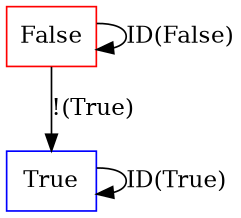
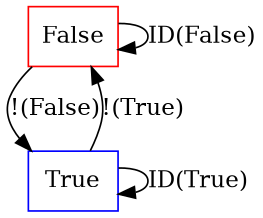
(93, 109) -> (56, 109)
none -> (102, 117)
